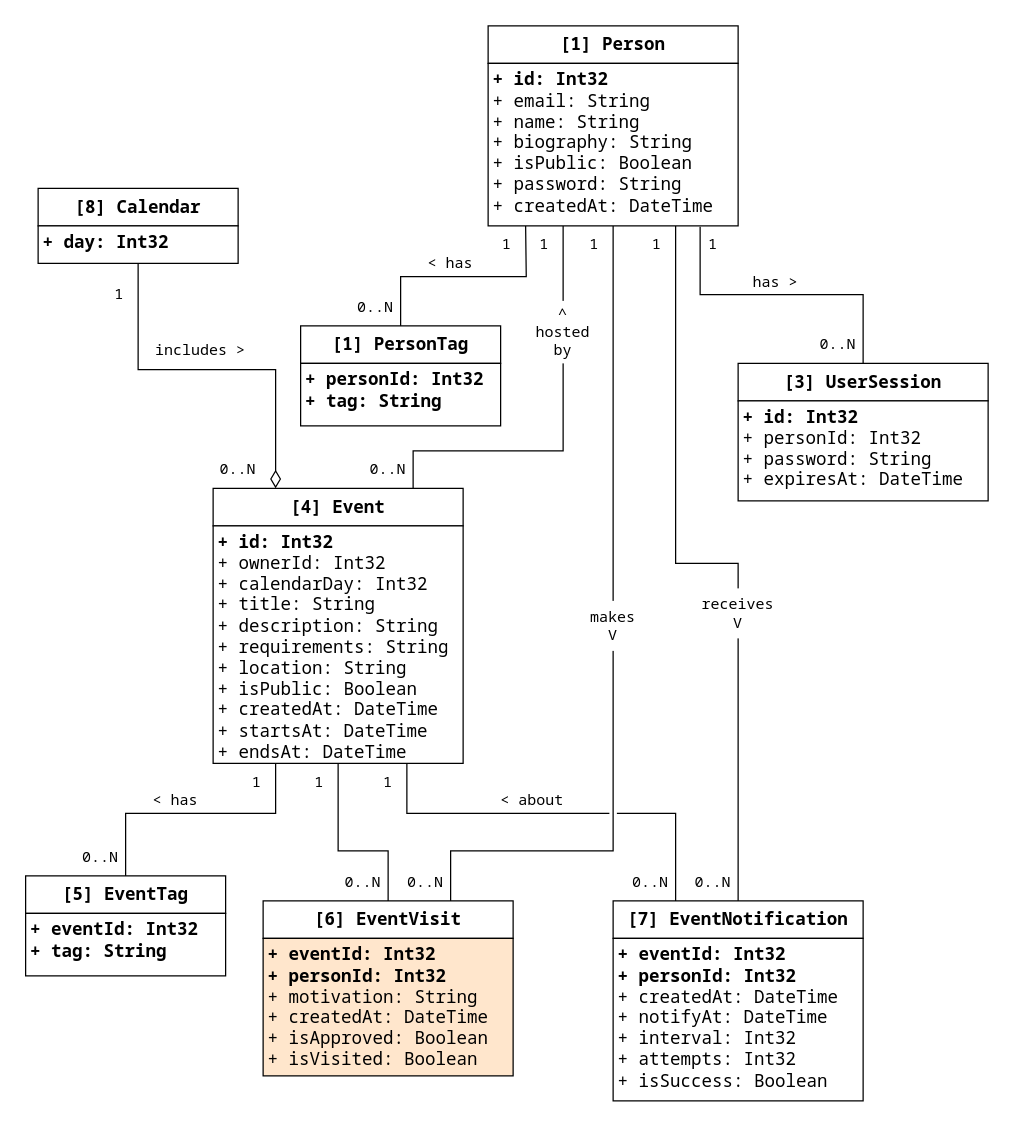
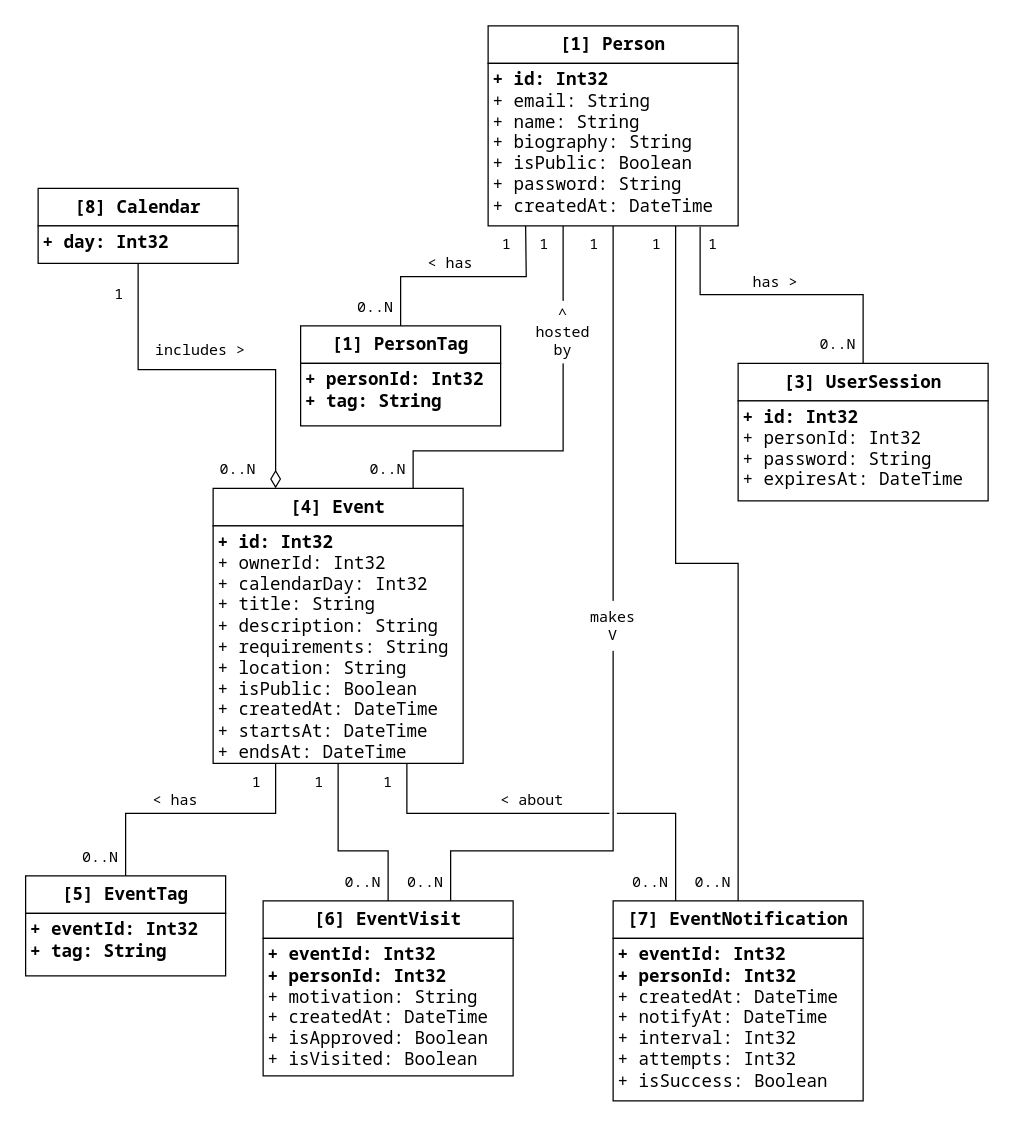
(738, 613) -> none
(388, 1007) -> (388, 1007)
